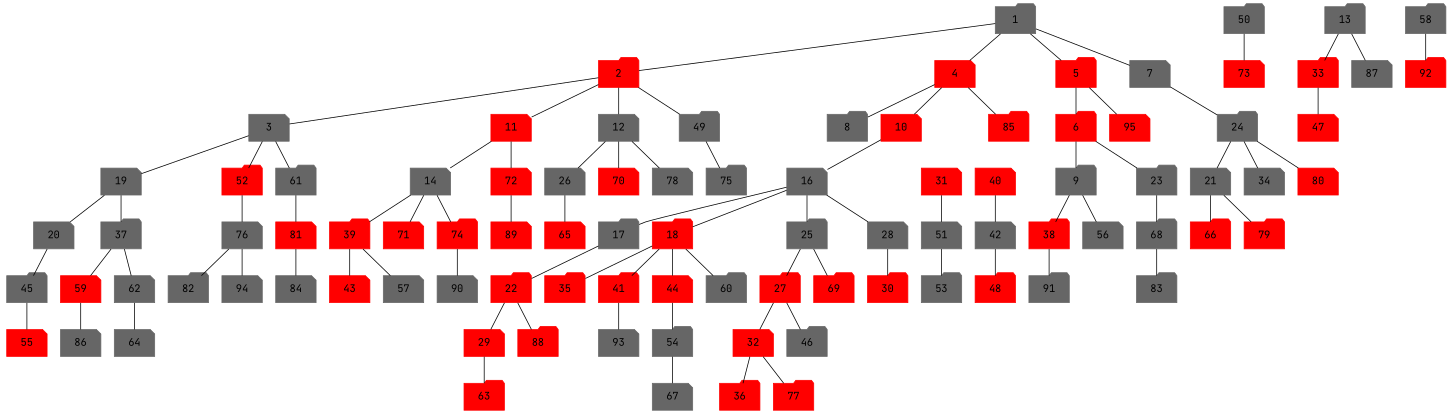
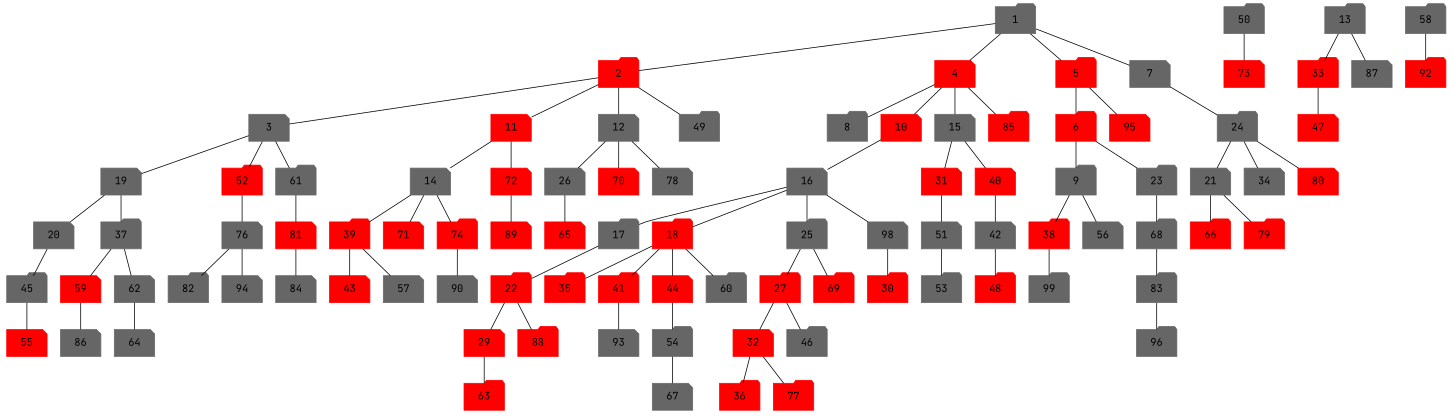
none -> (955, 128)
(726, 182) -> none
(888, 235) -> (888, 235)
(1049, 289) -> (1049, 289)
none -> (1157, 343)
